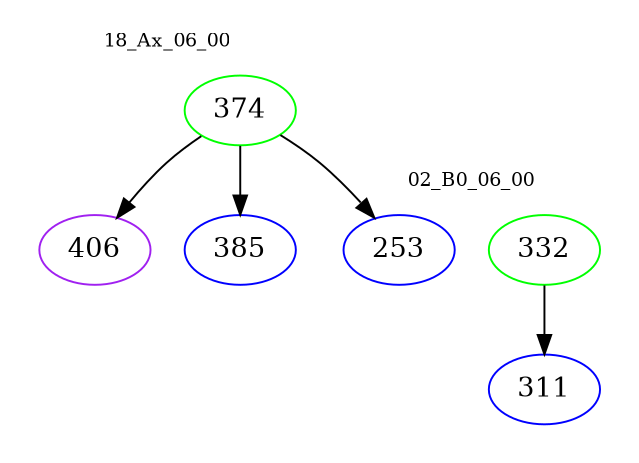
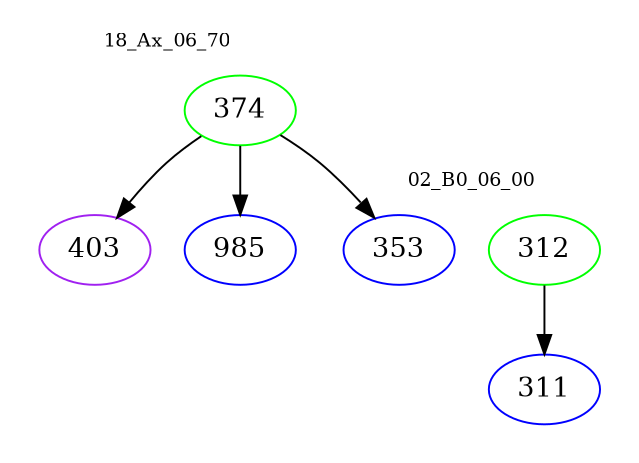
(168, 42) -> (168, 42)
(95, 250) -> (95, 250)
(240, 250) -> (240, 250)
(399, 250) -> (399, 250)
(544, 250) -> (544, 250)
